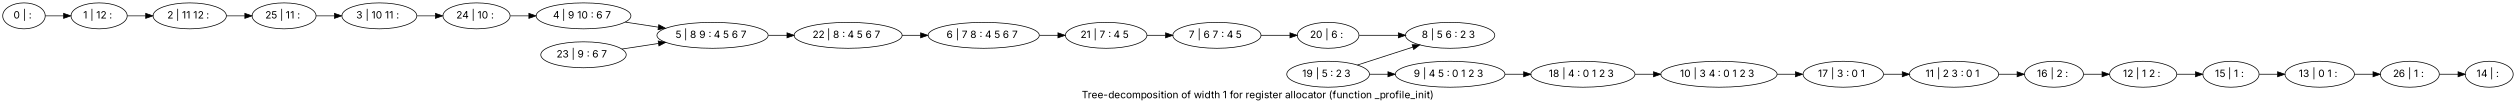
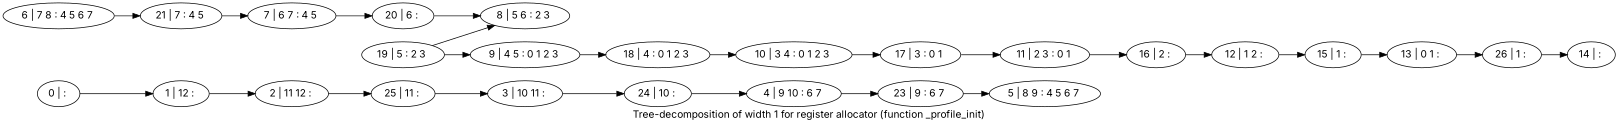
(642, 25) -> (856, 94)
(848, 35) -> none
